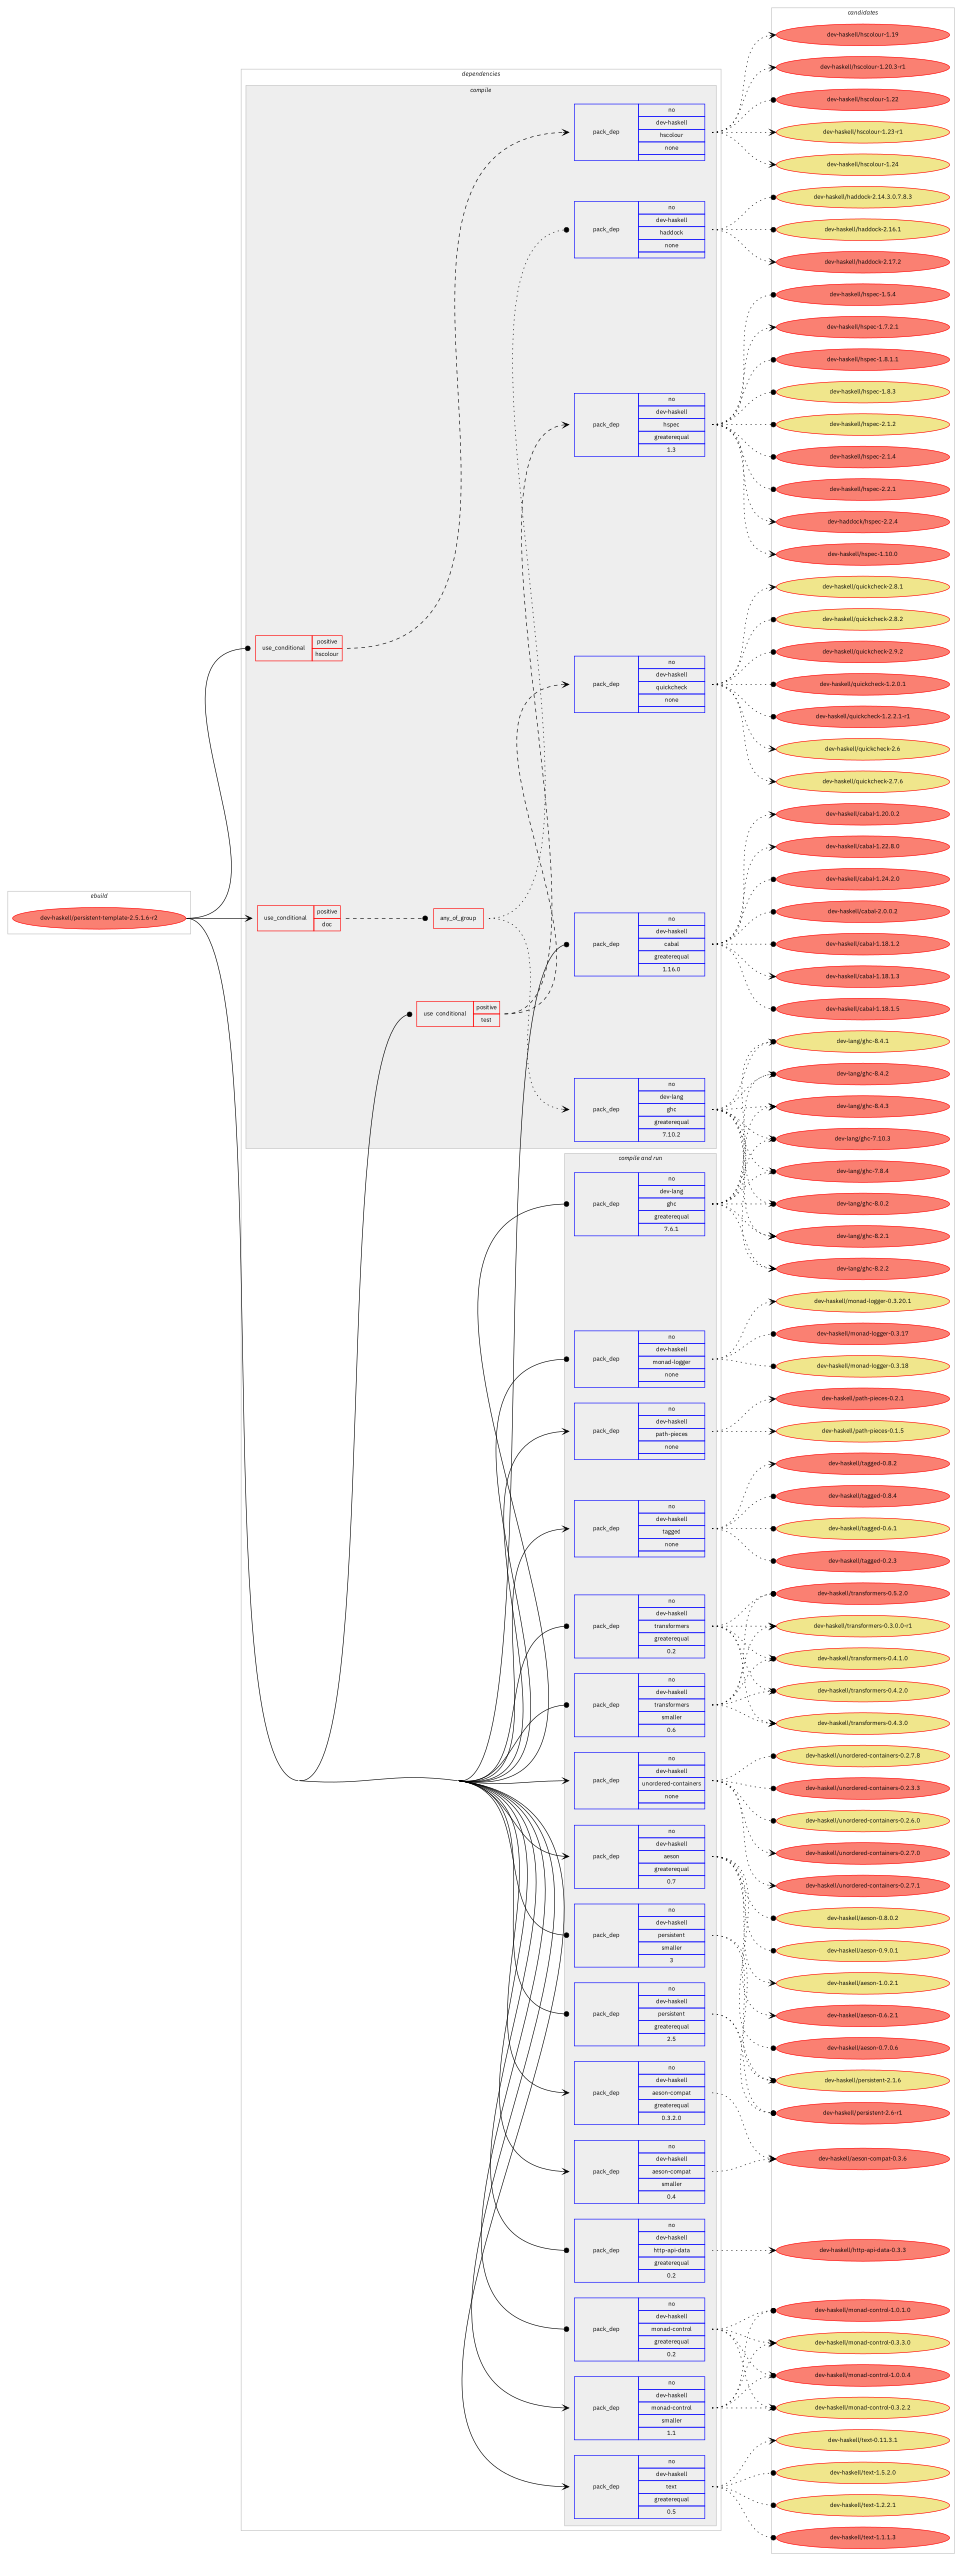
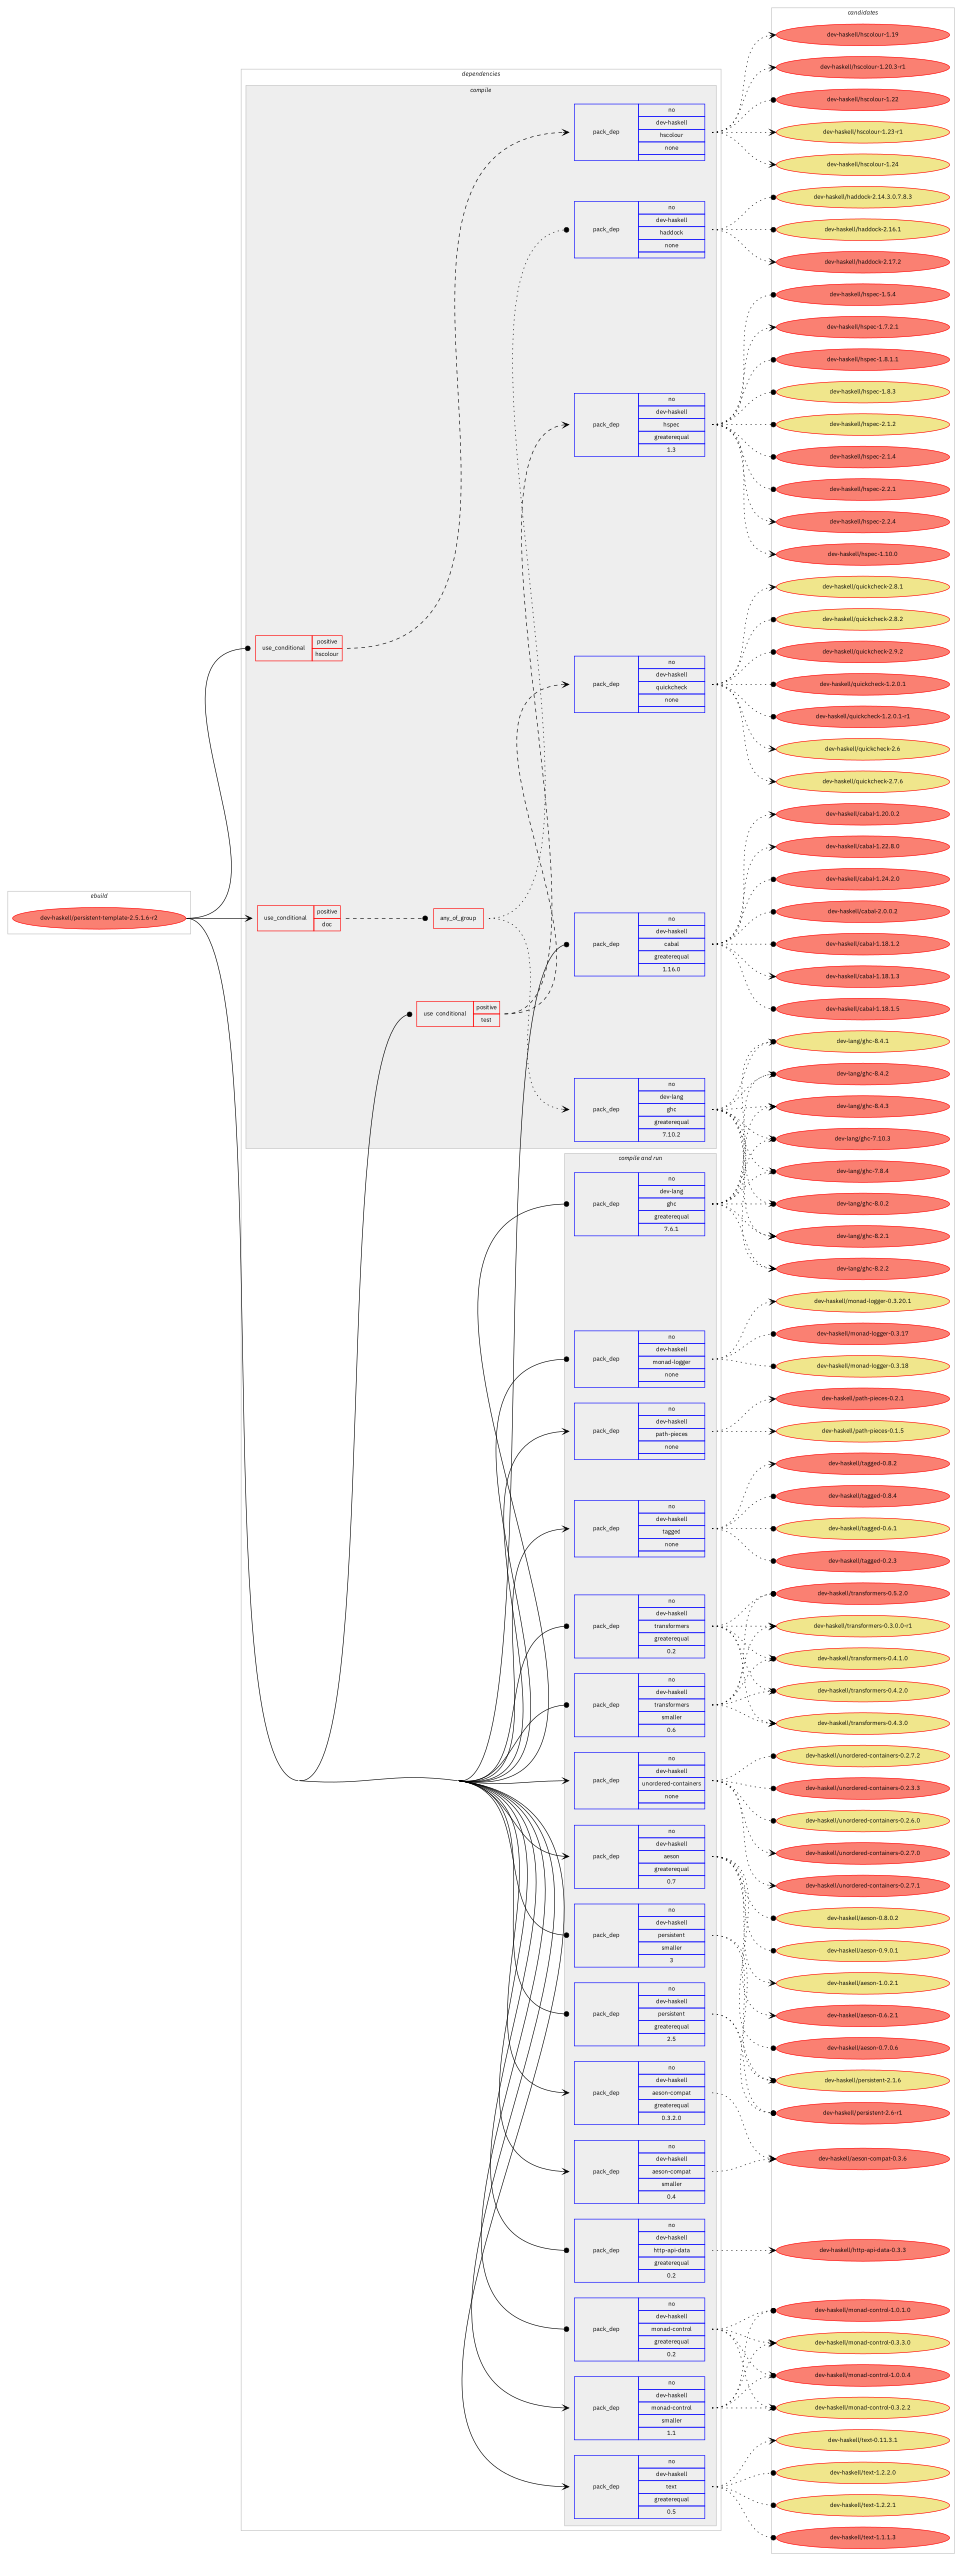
(863, 522) -> (863, 522)
(863, 717) -> (863, 717)
(863, 1756) -> (863, 1756)
(863, 2473) -> (863, 2473)
